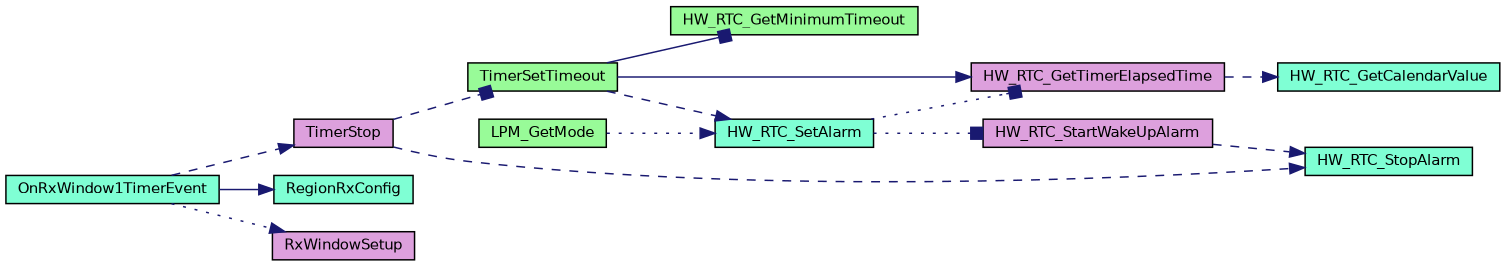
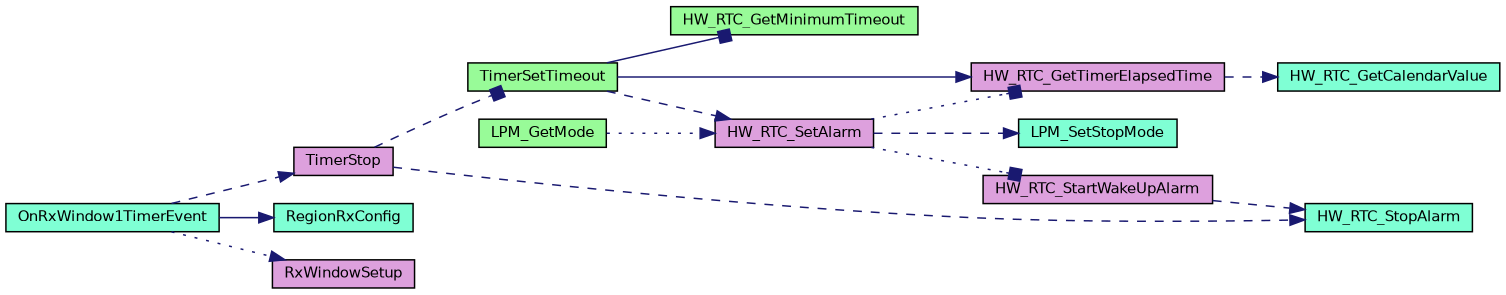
(794, 133) -> (794, 133)
none -> (1098, 133)
